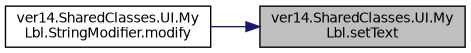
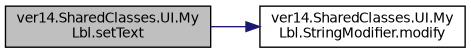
(228, 27) -> (228, 27)
